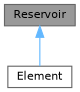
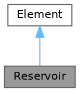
(40, 52) -> (40, 52)
